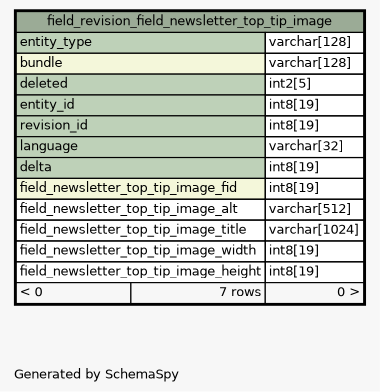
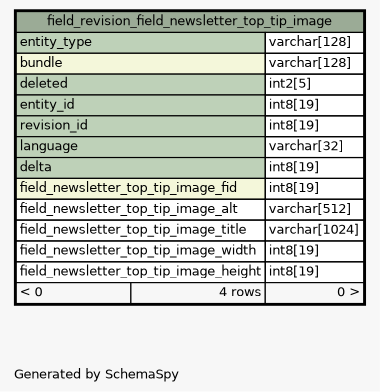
(240, 292) -> (240, 292)
